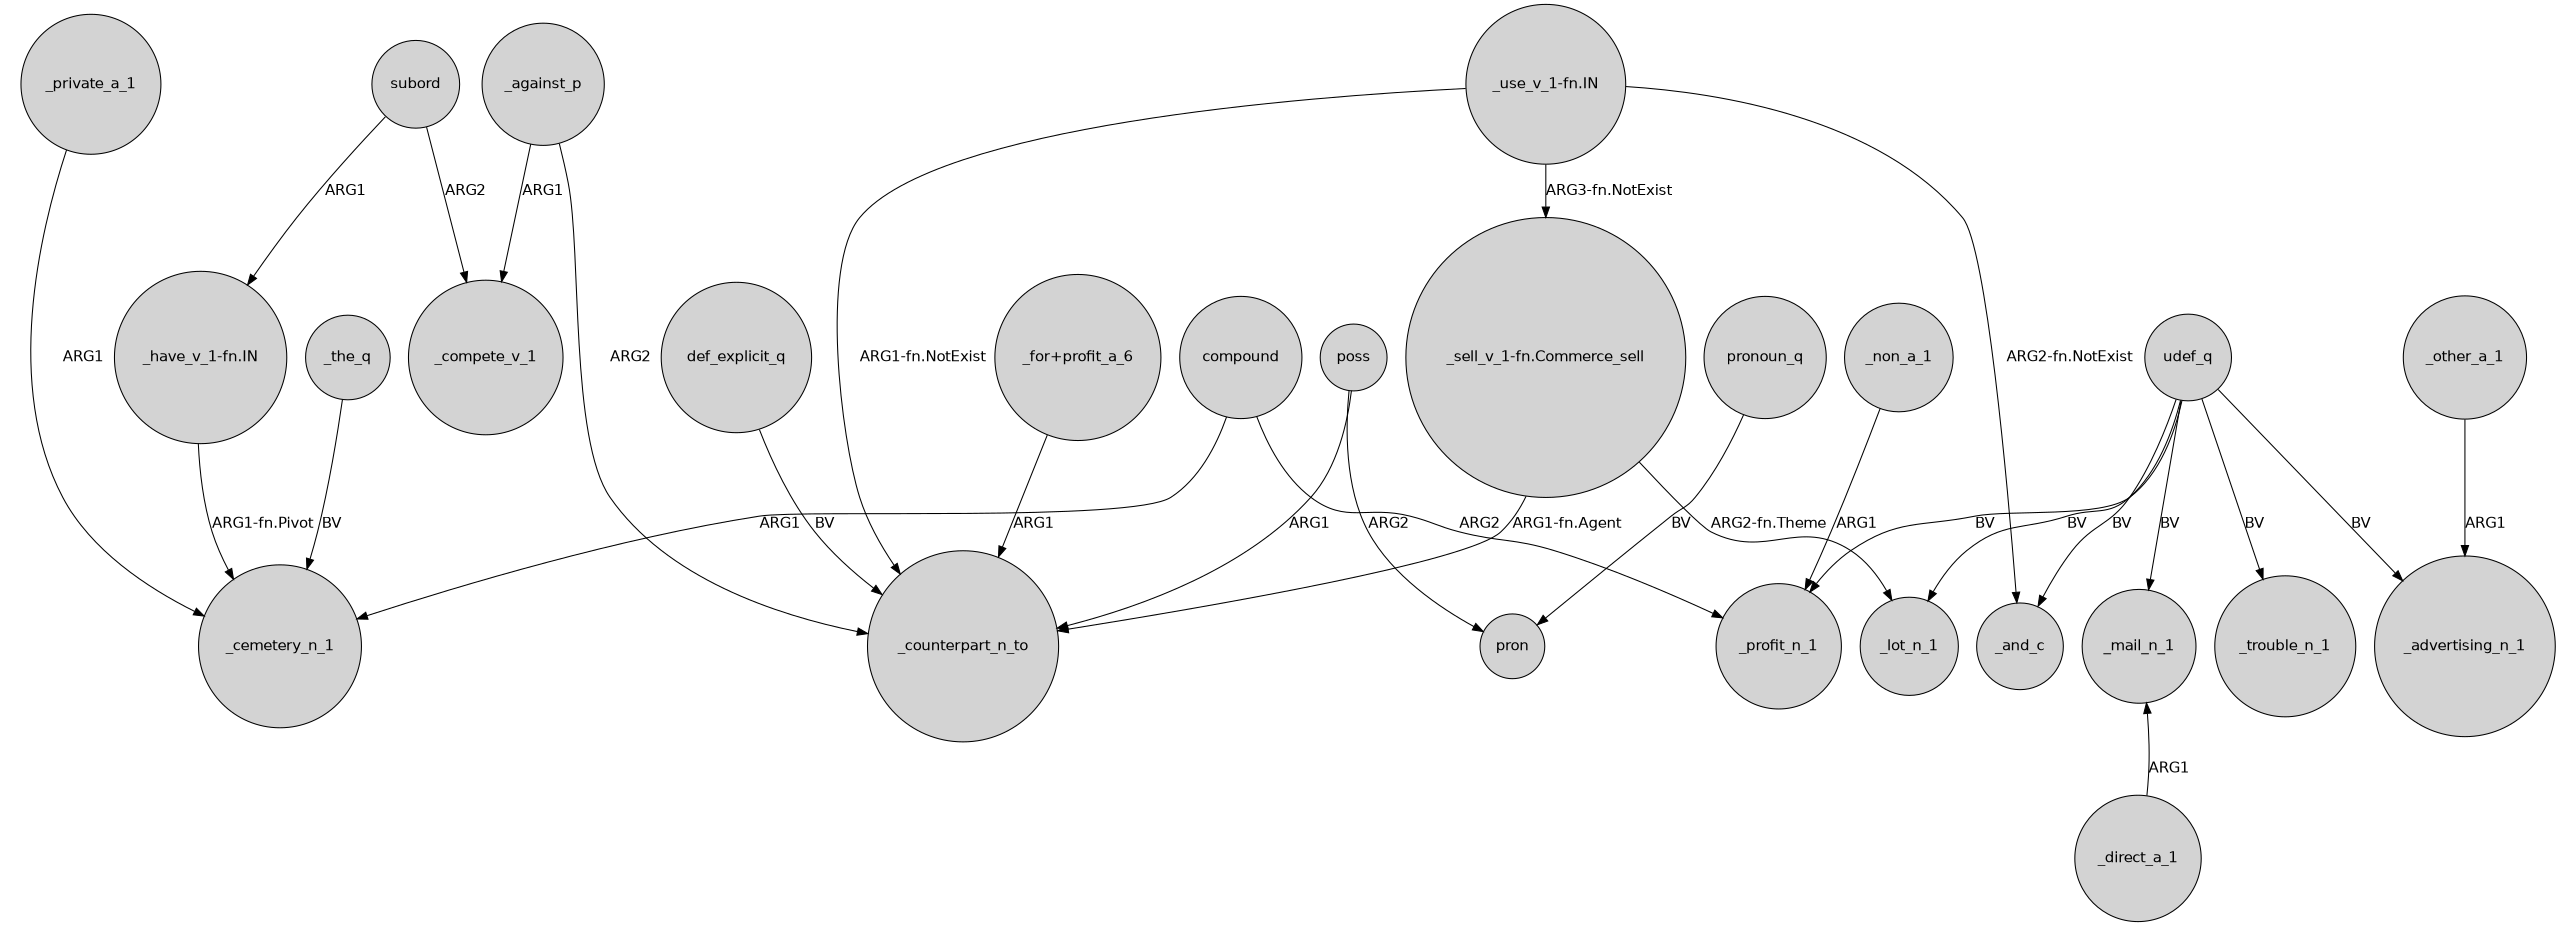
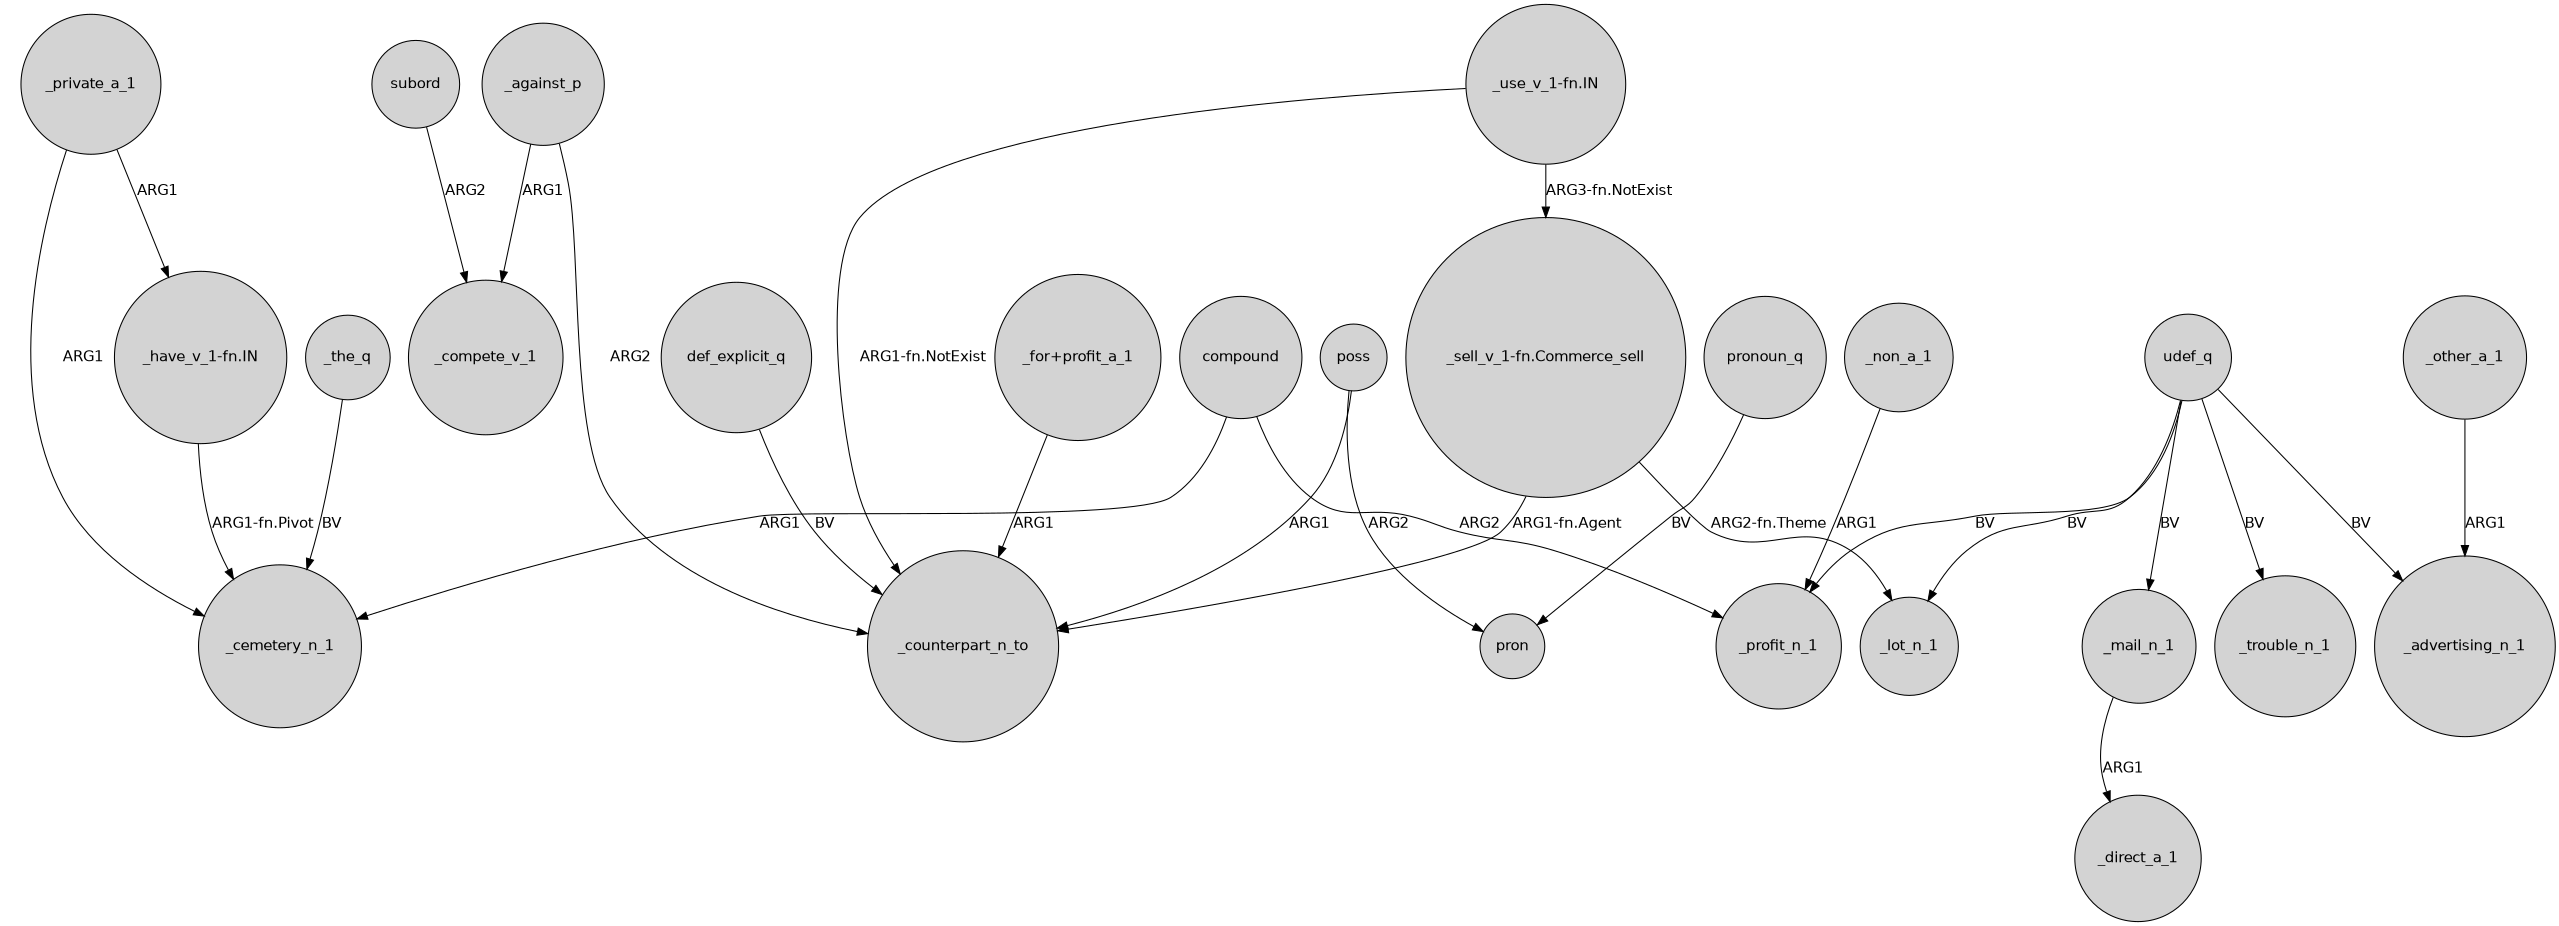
(316, 194) -> (141, 208)
(1078, 357) -> (1078, 357)
(2020, 646) -> none
(2149, 755) -> (2101, 744)
